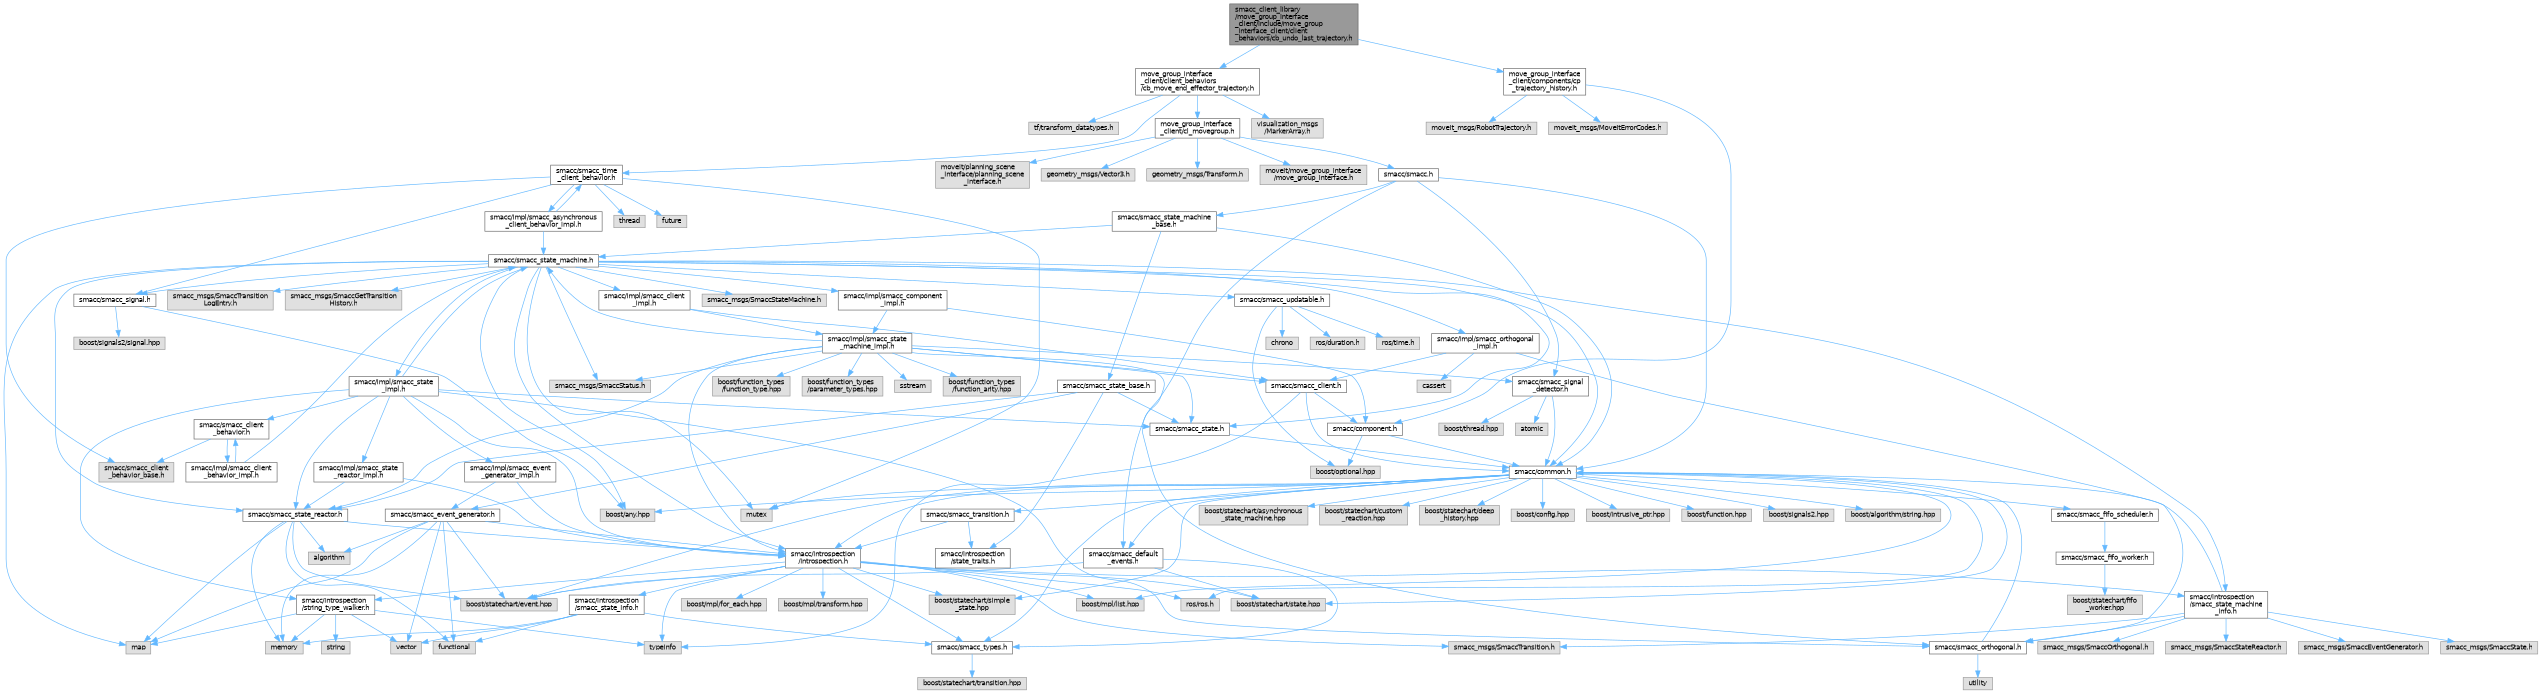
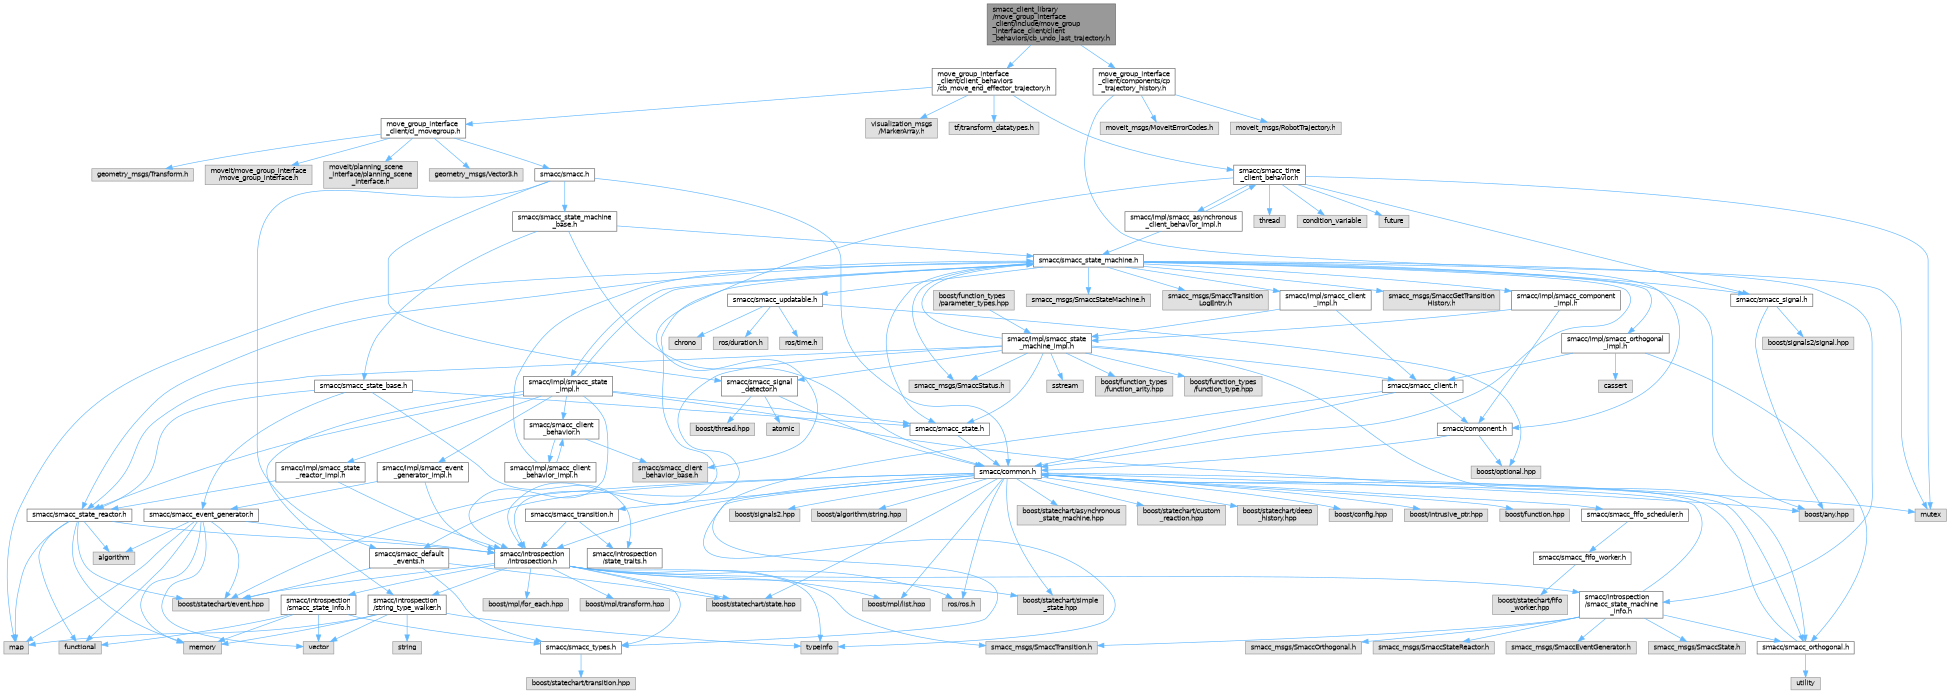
none -> (1332, 221)
(857, 362) -> (1015, 324)
